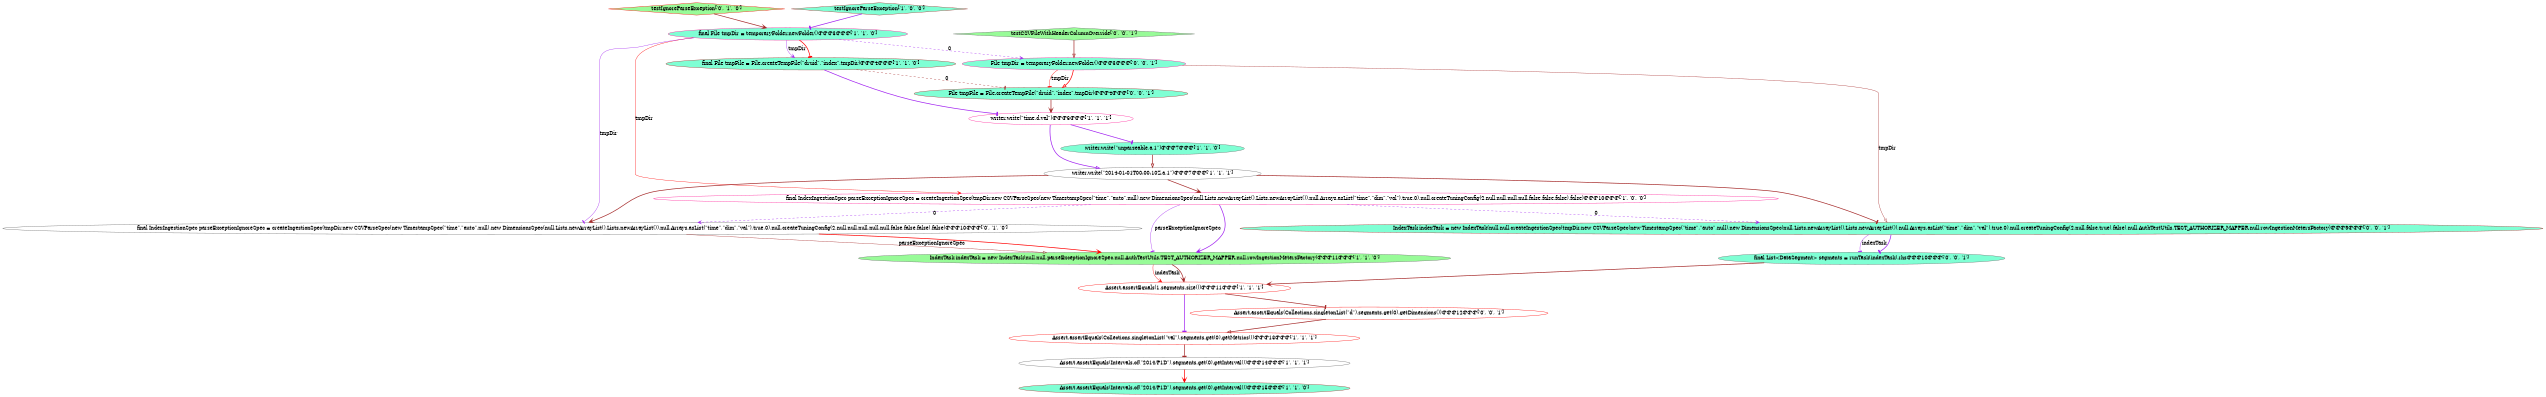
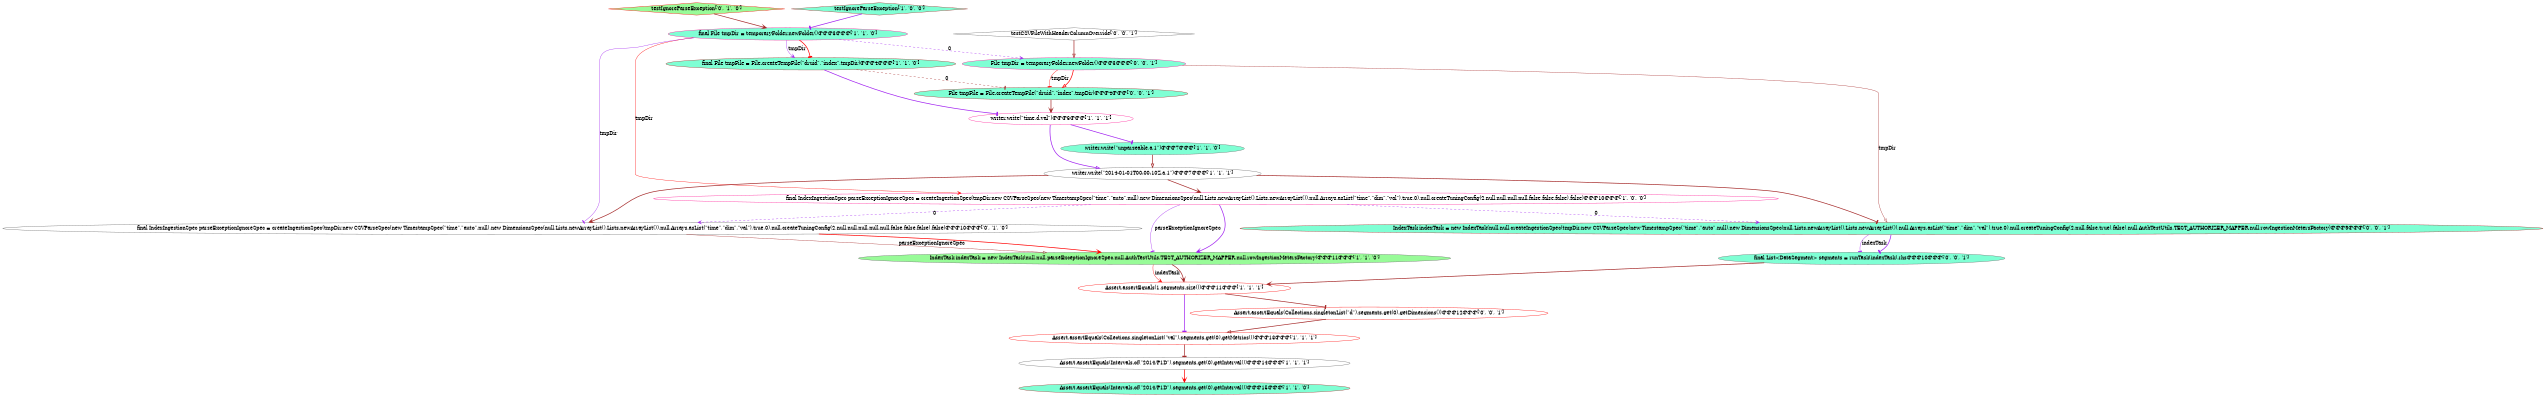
(1074, 34) -> (1074, 34)
